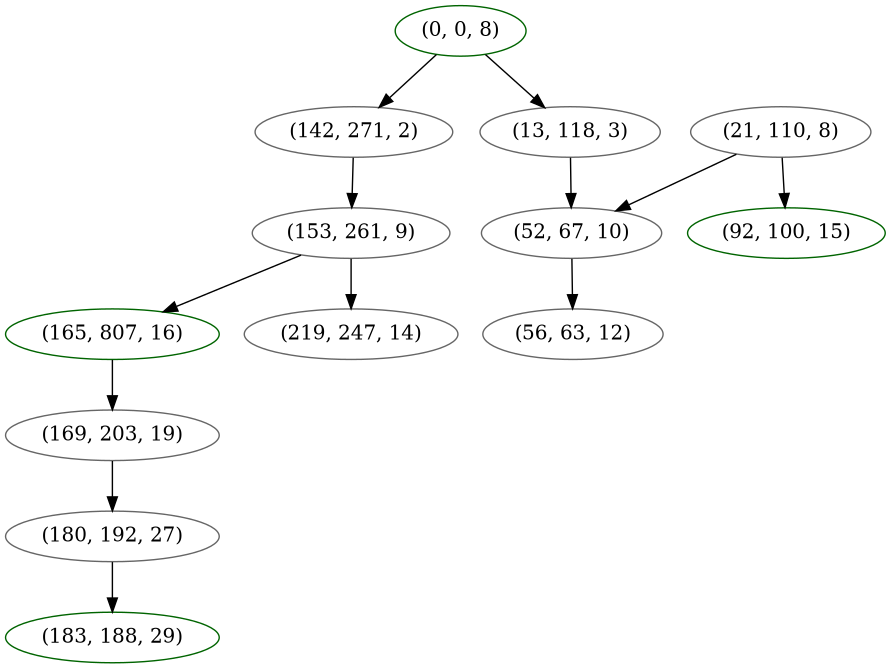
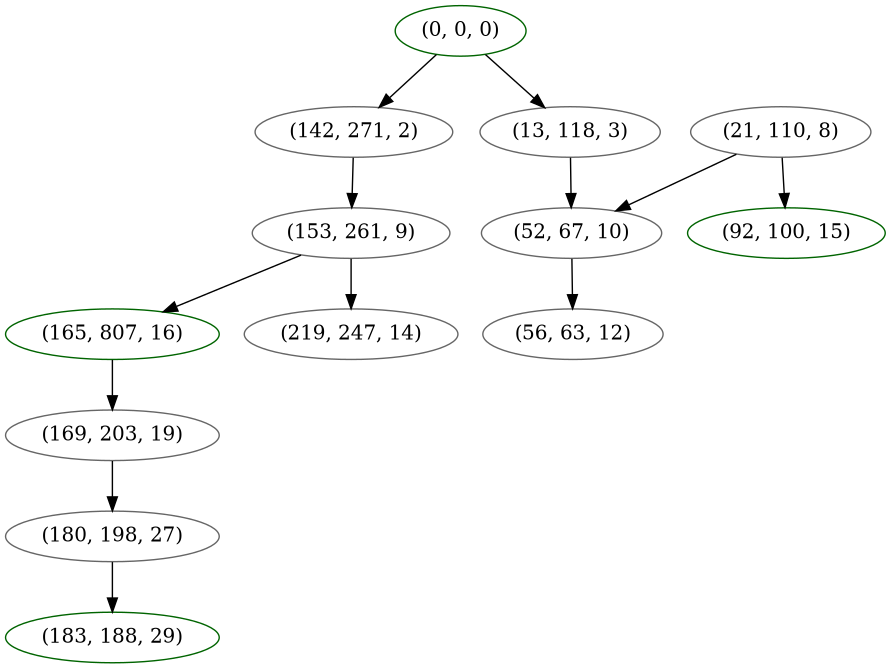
(461, 31) -> (461, 31)
(112, 536) -> (112, 536)
